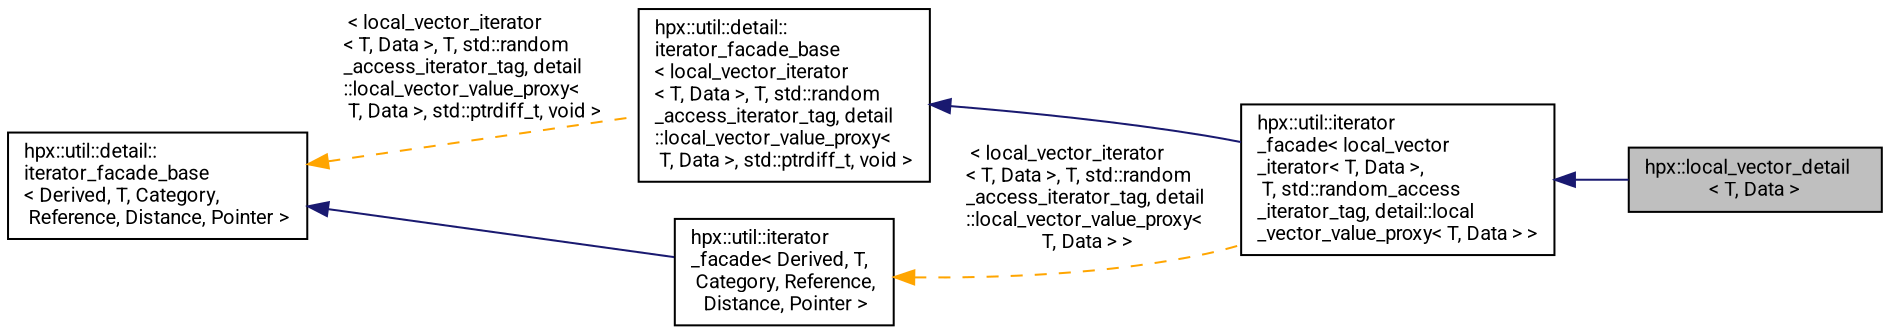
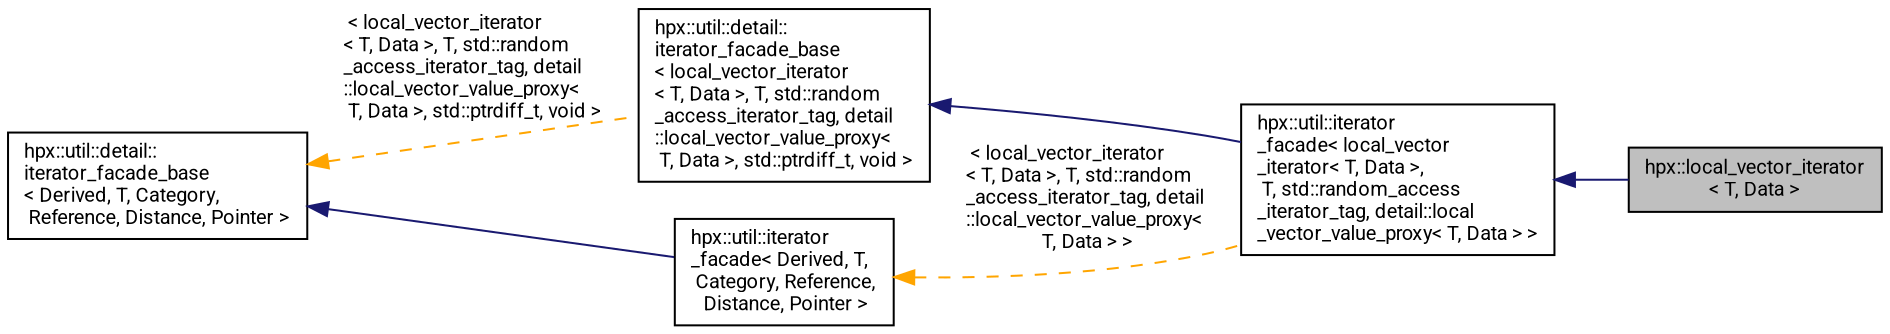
(1755, 180) -> (1755, 180)
